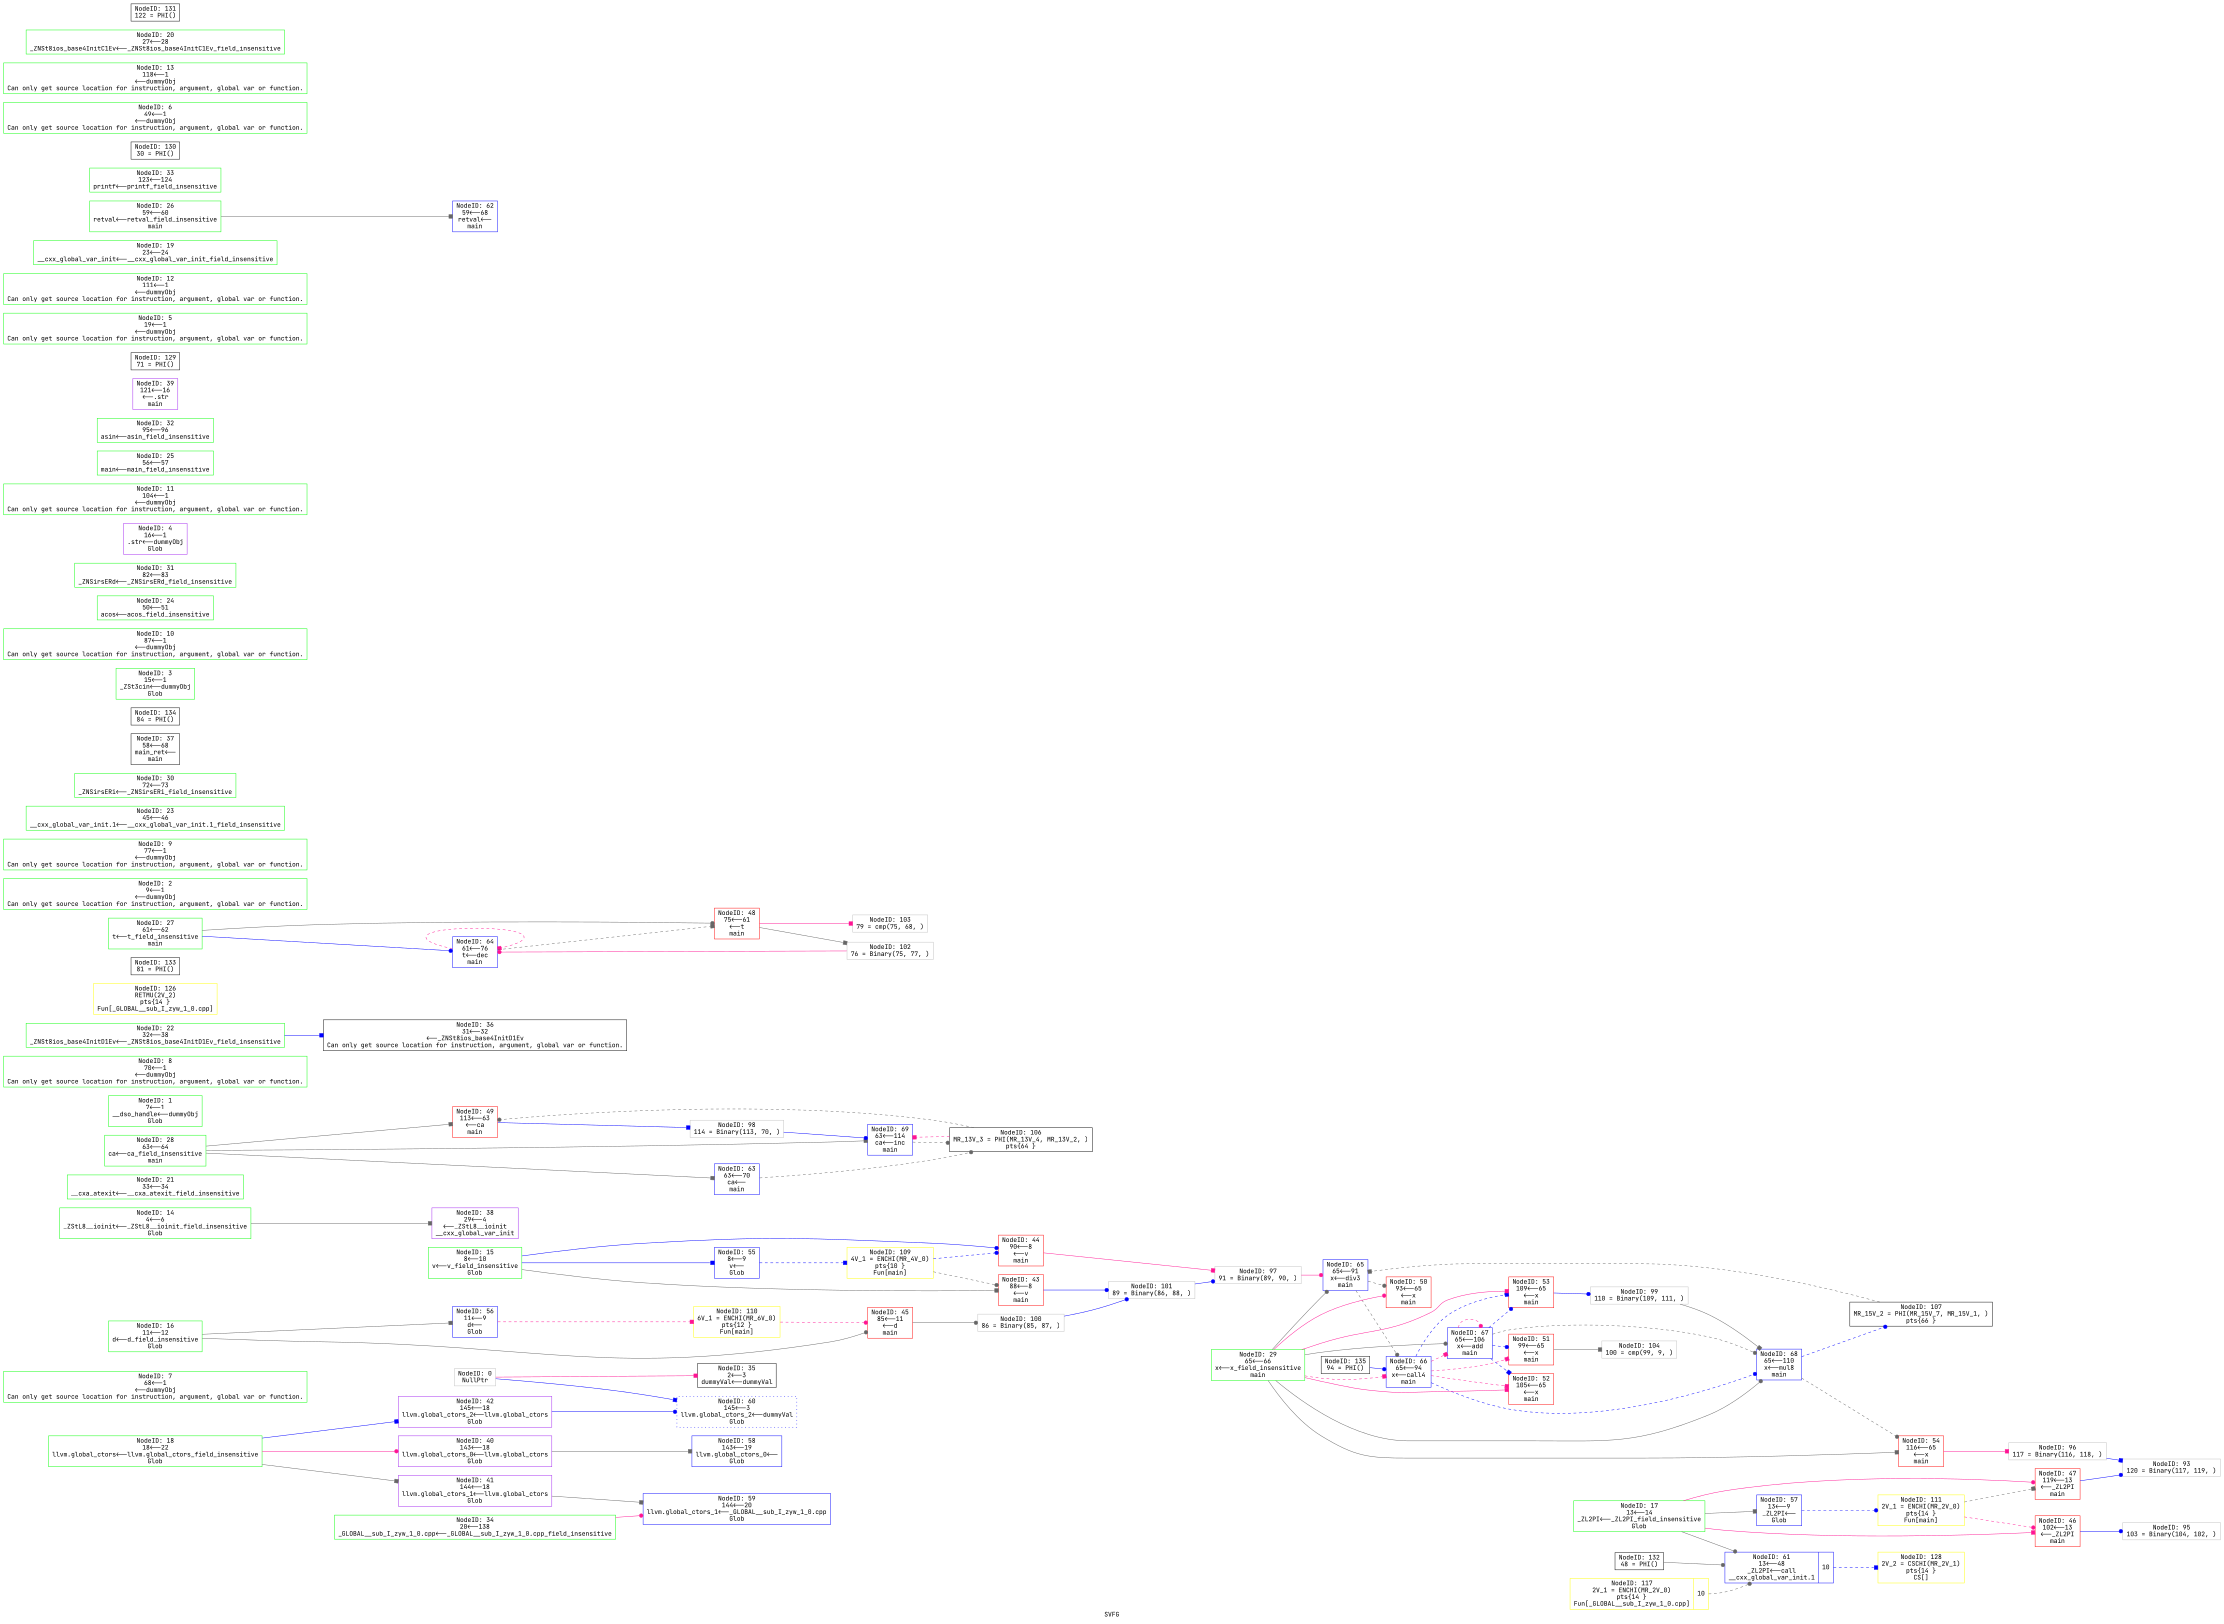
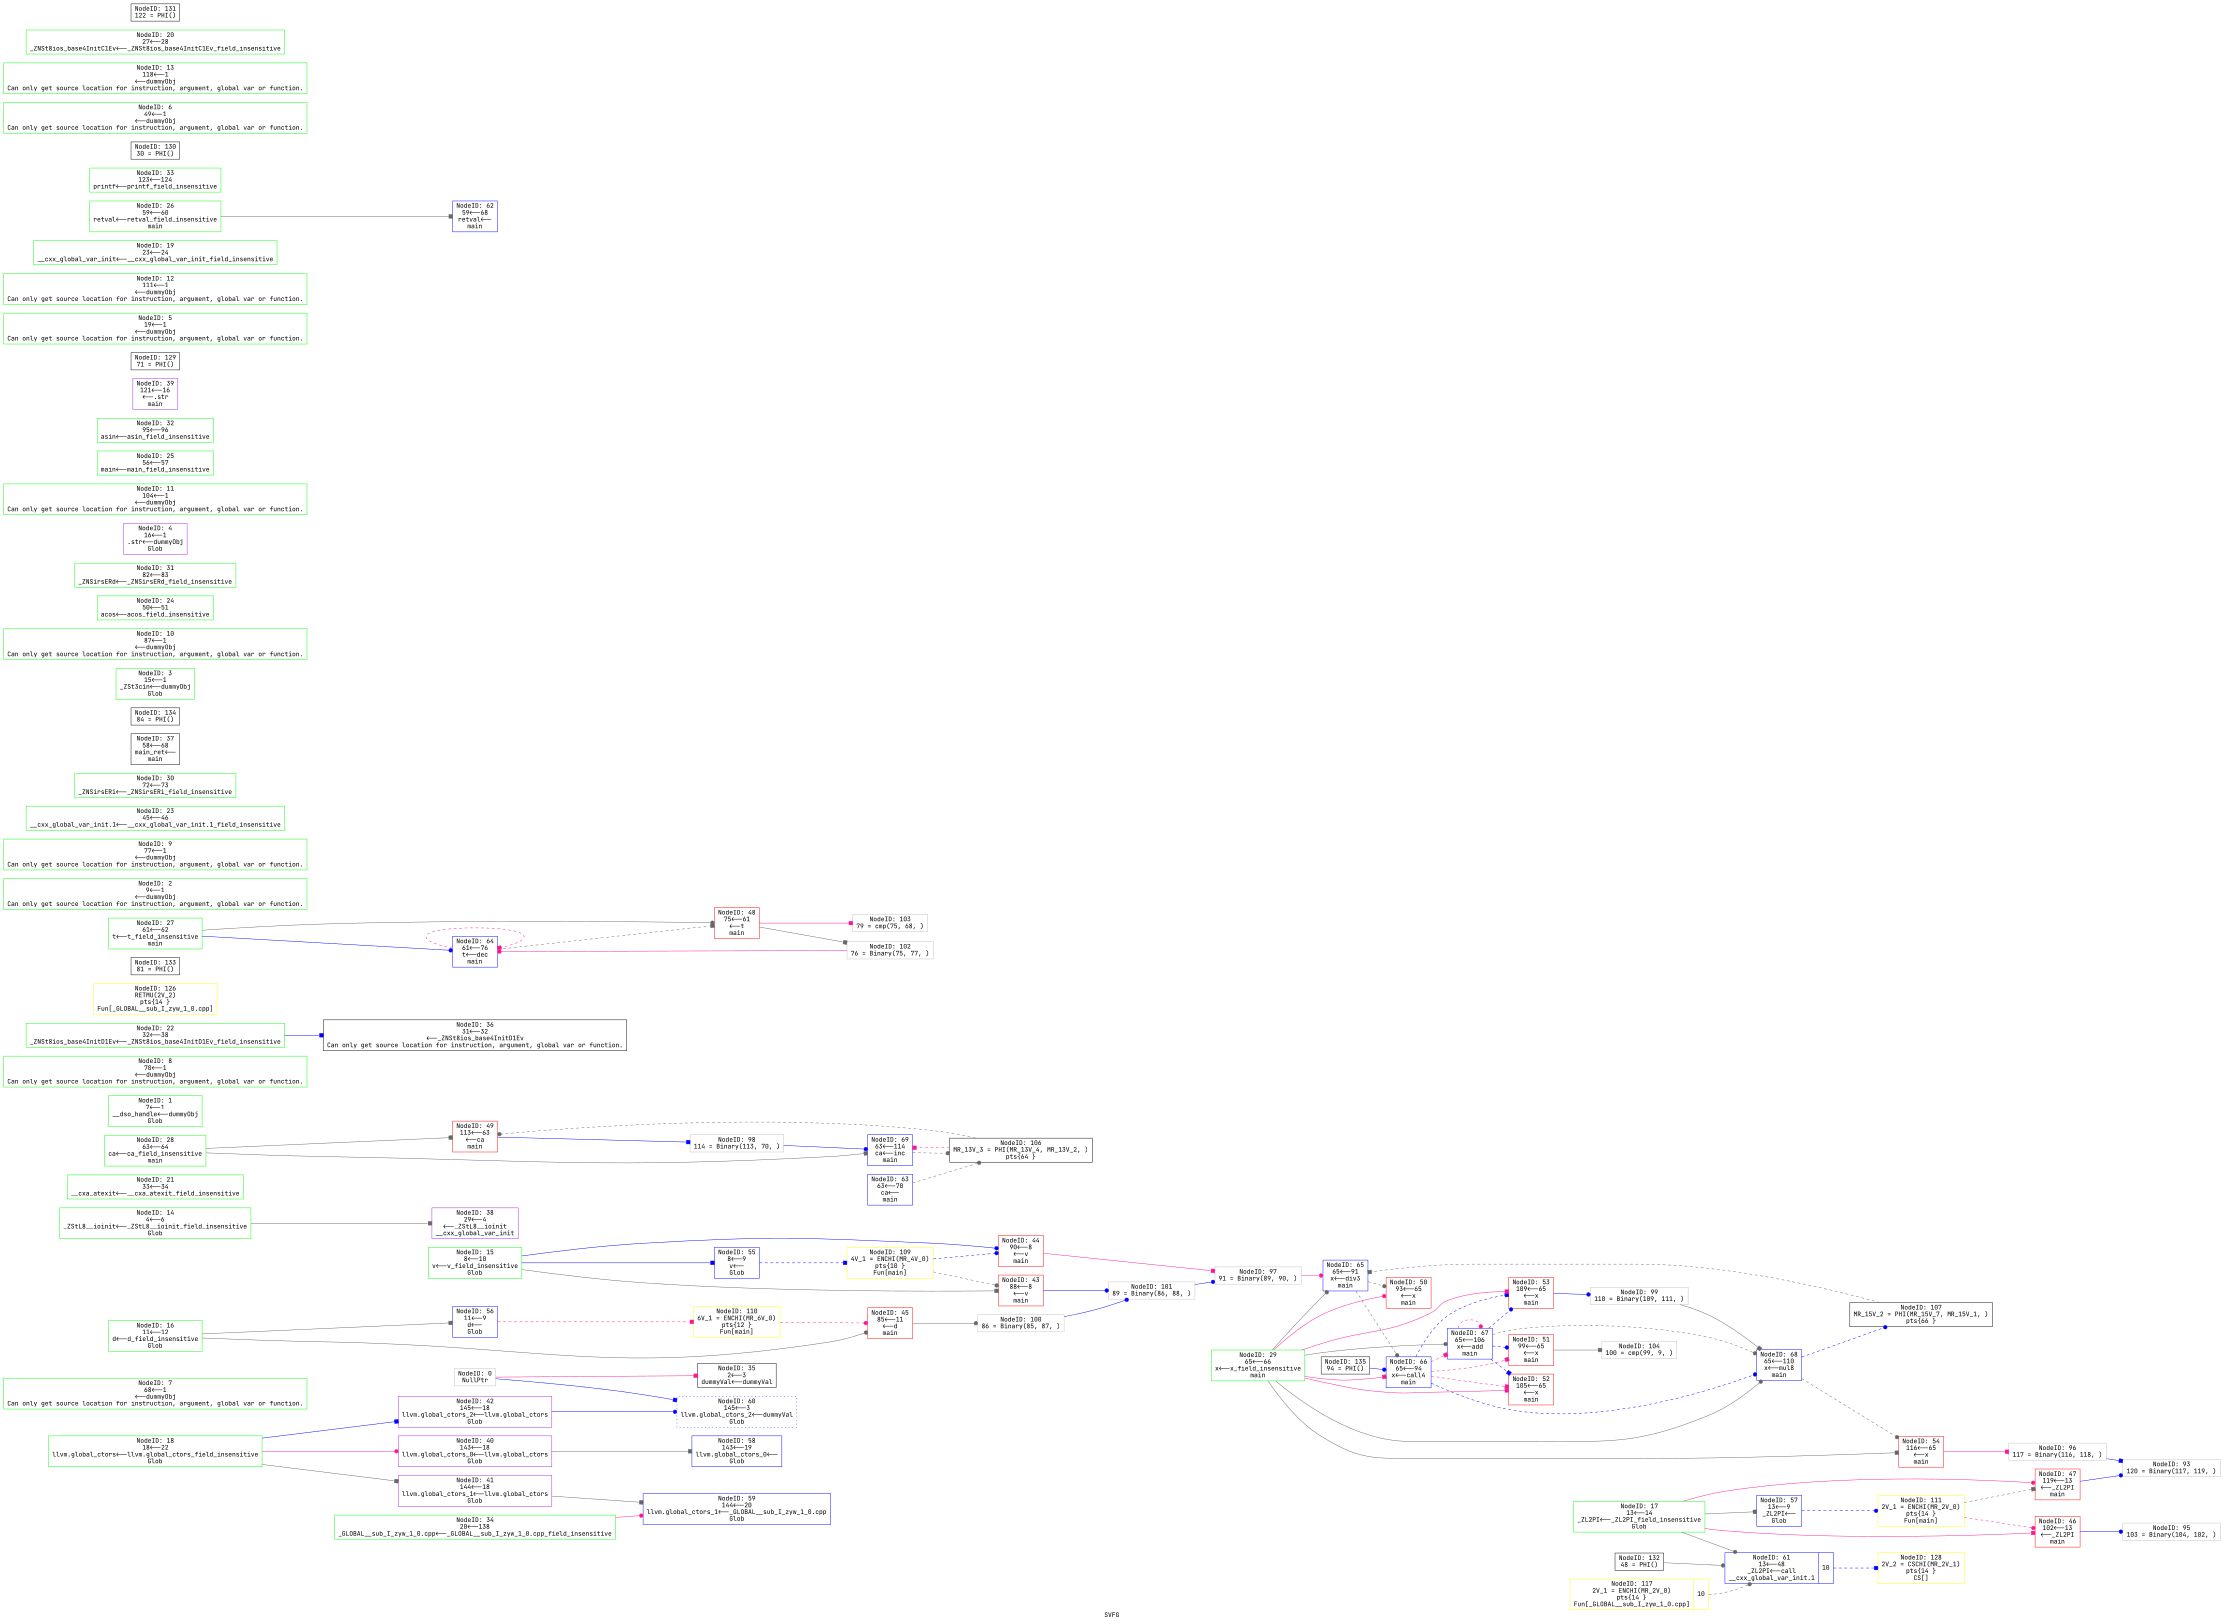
(458, 1166) -> none
(1343, 1380) -> (1343, 1380)
